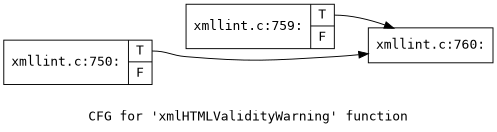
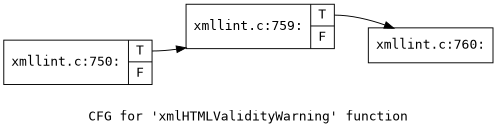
(255, 60) -> (164, 51)
